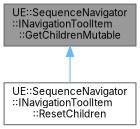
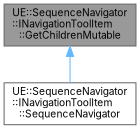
(70, 104) -> (70, 104)
